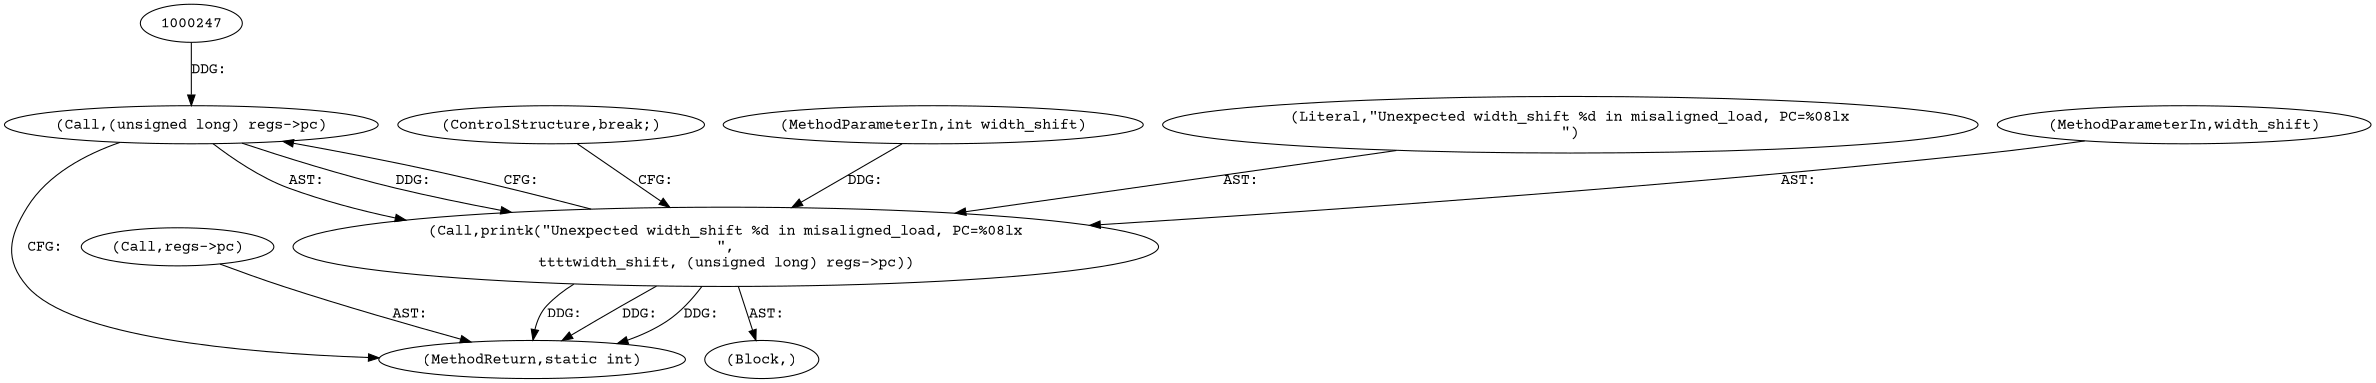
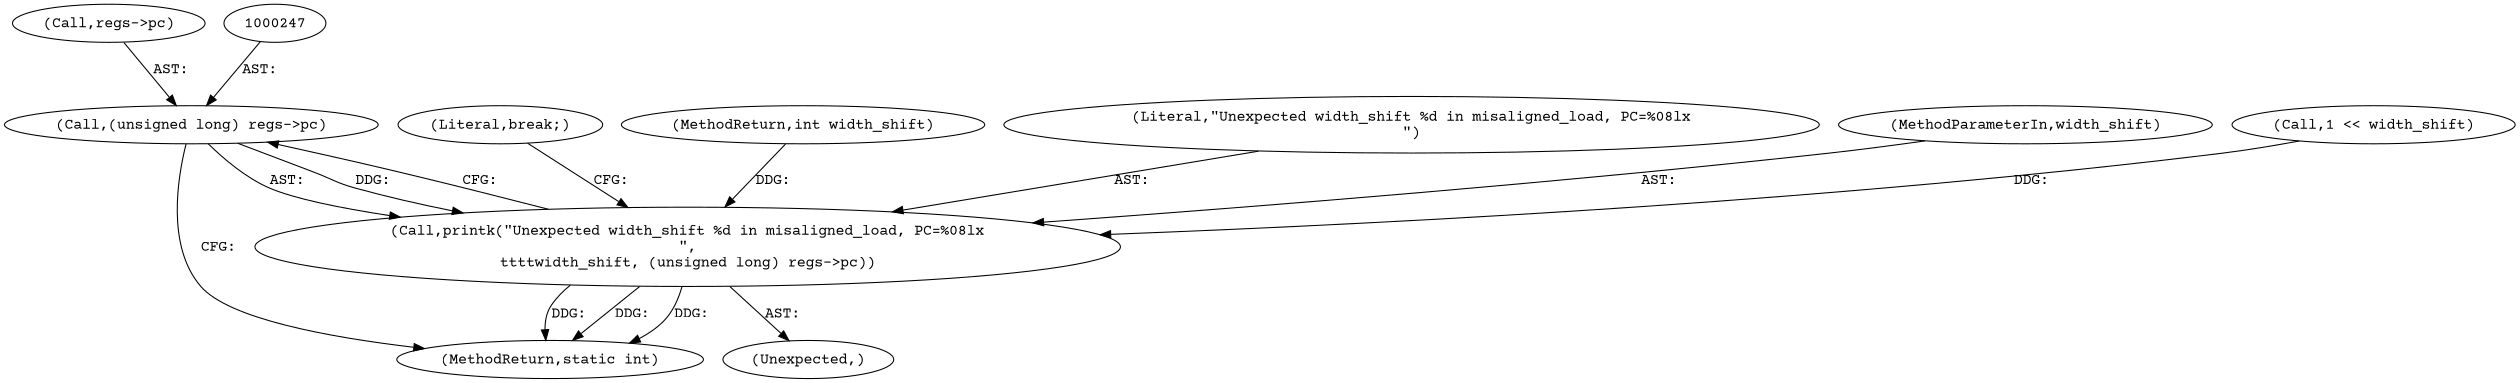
(214, 69) -> (264, 69)
(551, 125) -> (500, 125)
(933, 125) -> (803, 125)
none -> (2374, 125)
(340, 304) -> (147, 70)
(762, 360) -> (808, 360)
